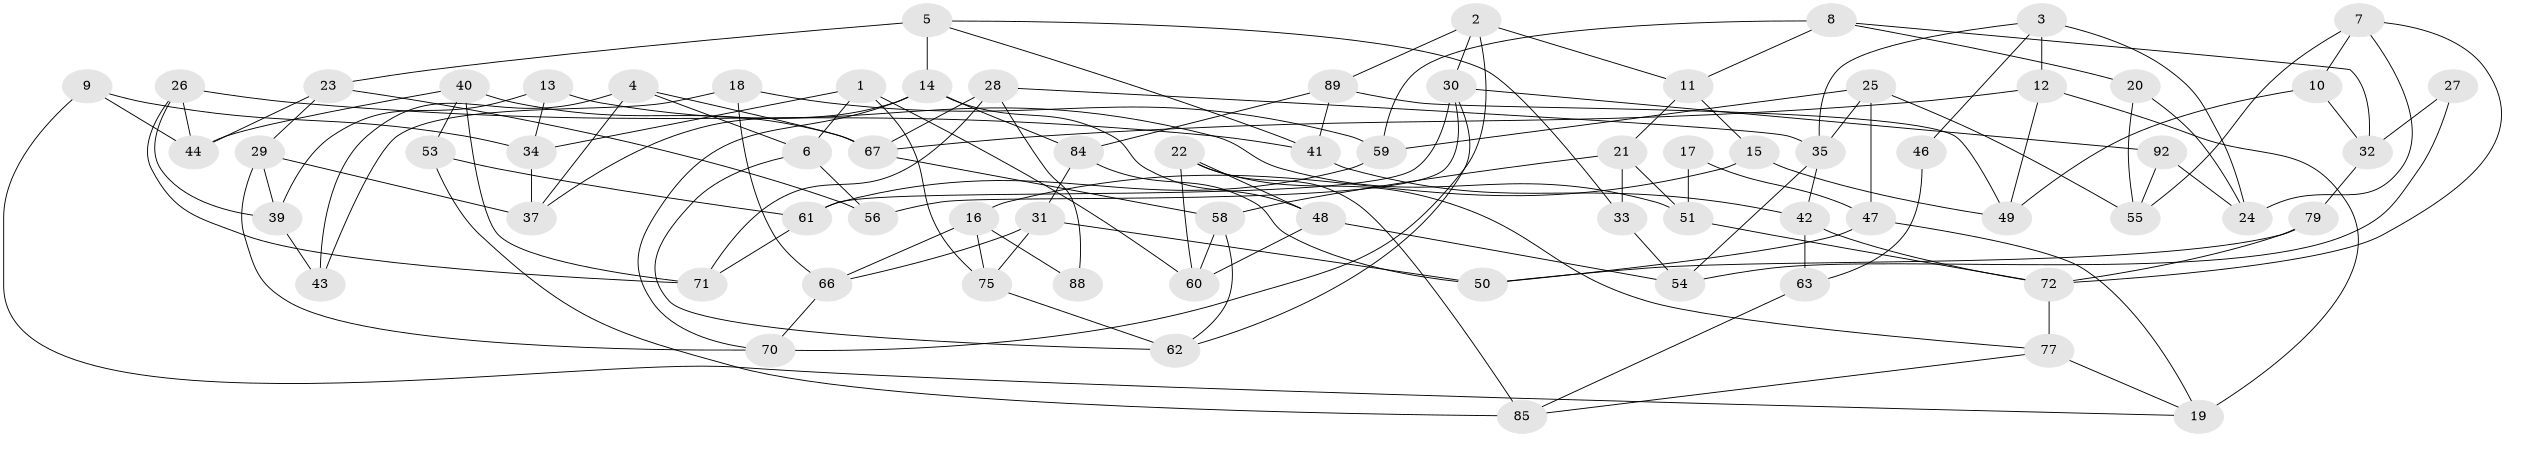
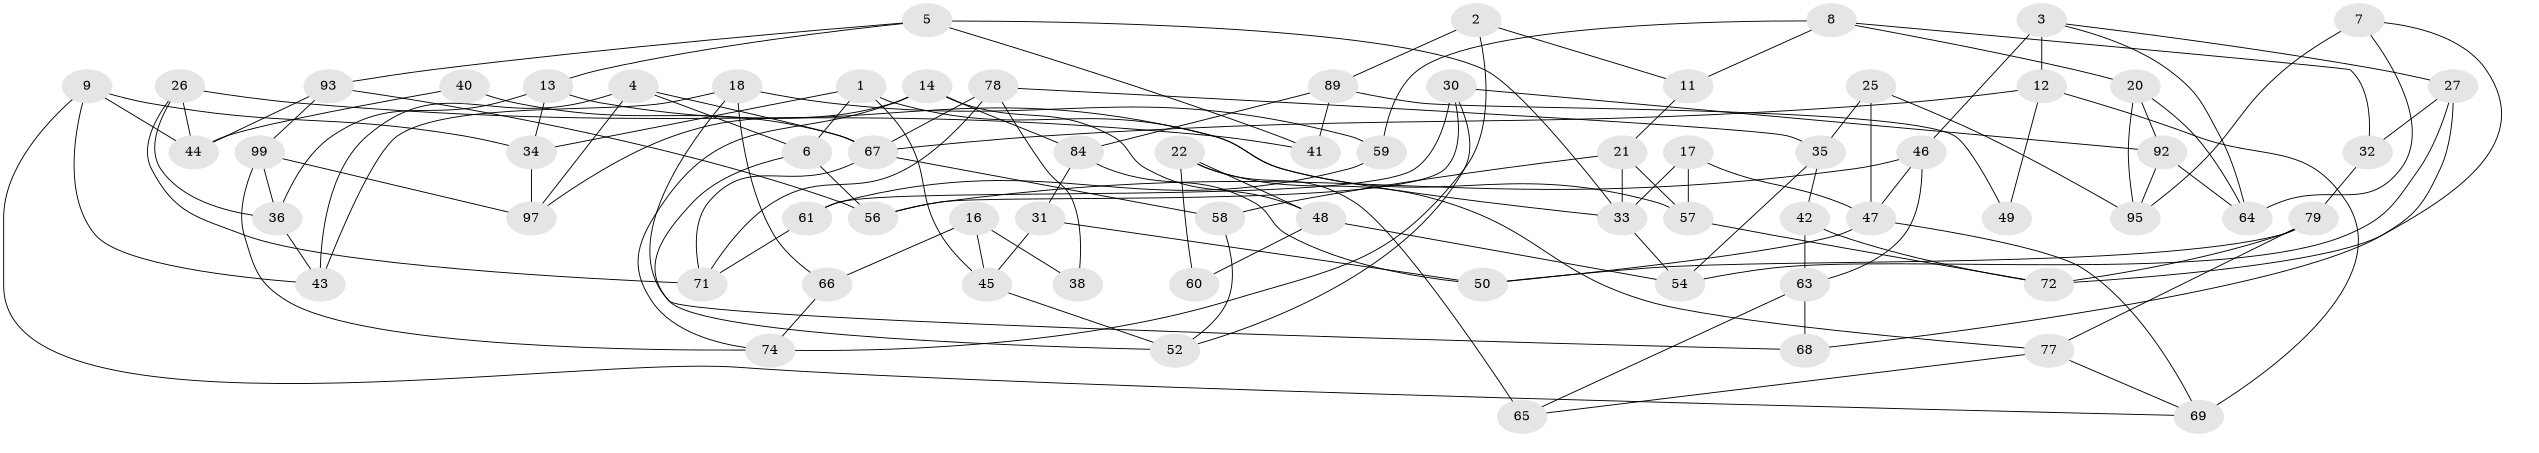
(1891, 46) -> (2249, 49)
(927, 53) -> (735, 45)
(1464, 53) -> none
(329, 86) -> (329, 86)
(993, 86) -> (993, 86)
(2317, 86) -> none
none -> (2146, 113)
(1571, 127) -> none
(260, 152) -> (260, 152)
(431, 152) -> none
(1754, 152) -> none
(1025, 174) -> (1240, 147)
none -> (1661, 180)
none -> (1221, 182)
none -> (1896, 185)
(1557, 193) -> none
(277, 218) -> (277, 218)
(532, 218) -> (532, 218)
(1688, 218) -> (1688, 218)
(2135, 218) -> (2135, 218)
(2247, 218) -> (2247, 218)
(520, 248) -> (744, 179)
(1207, 252) -> none
none -> (126, 253)
(937, 257) -> none
(987, 285) -> (987, 285)
(1078, 285) -> (1078, 285)
(2049, 318) -> (2181, 285)
(770, 351) -> (770, 351)
(1175, 351) -> (1175, 351)
none -> (1805, 351)
(1522, 417) -> (1522, 417)
(2199, 417) -> (2199, 417)
